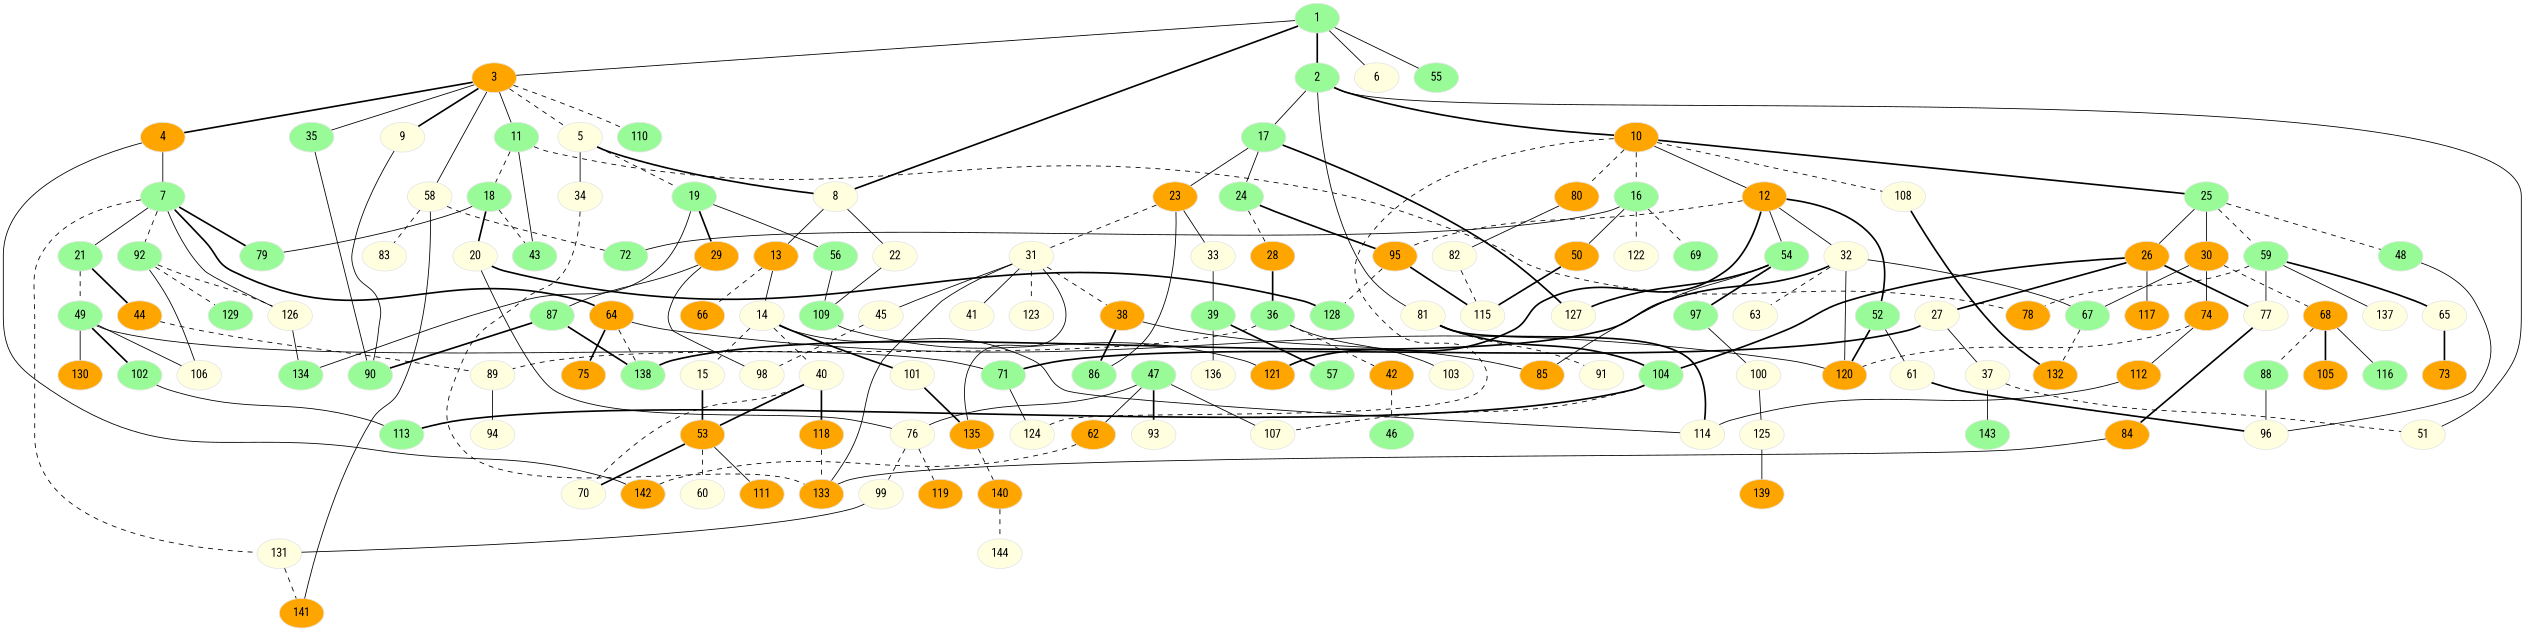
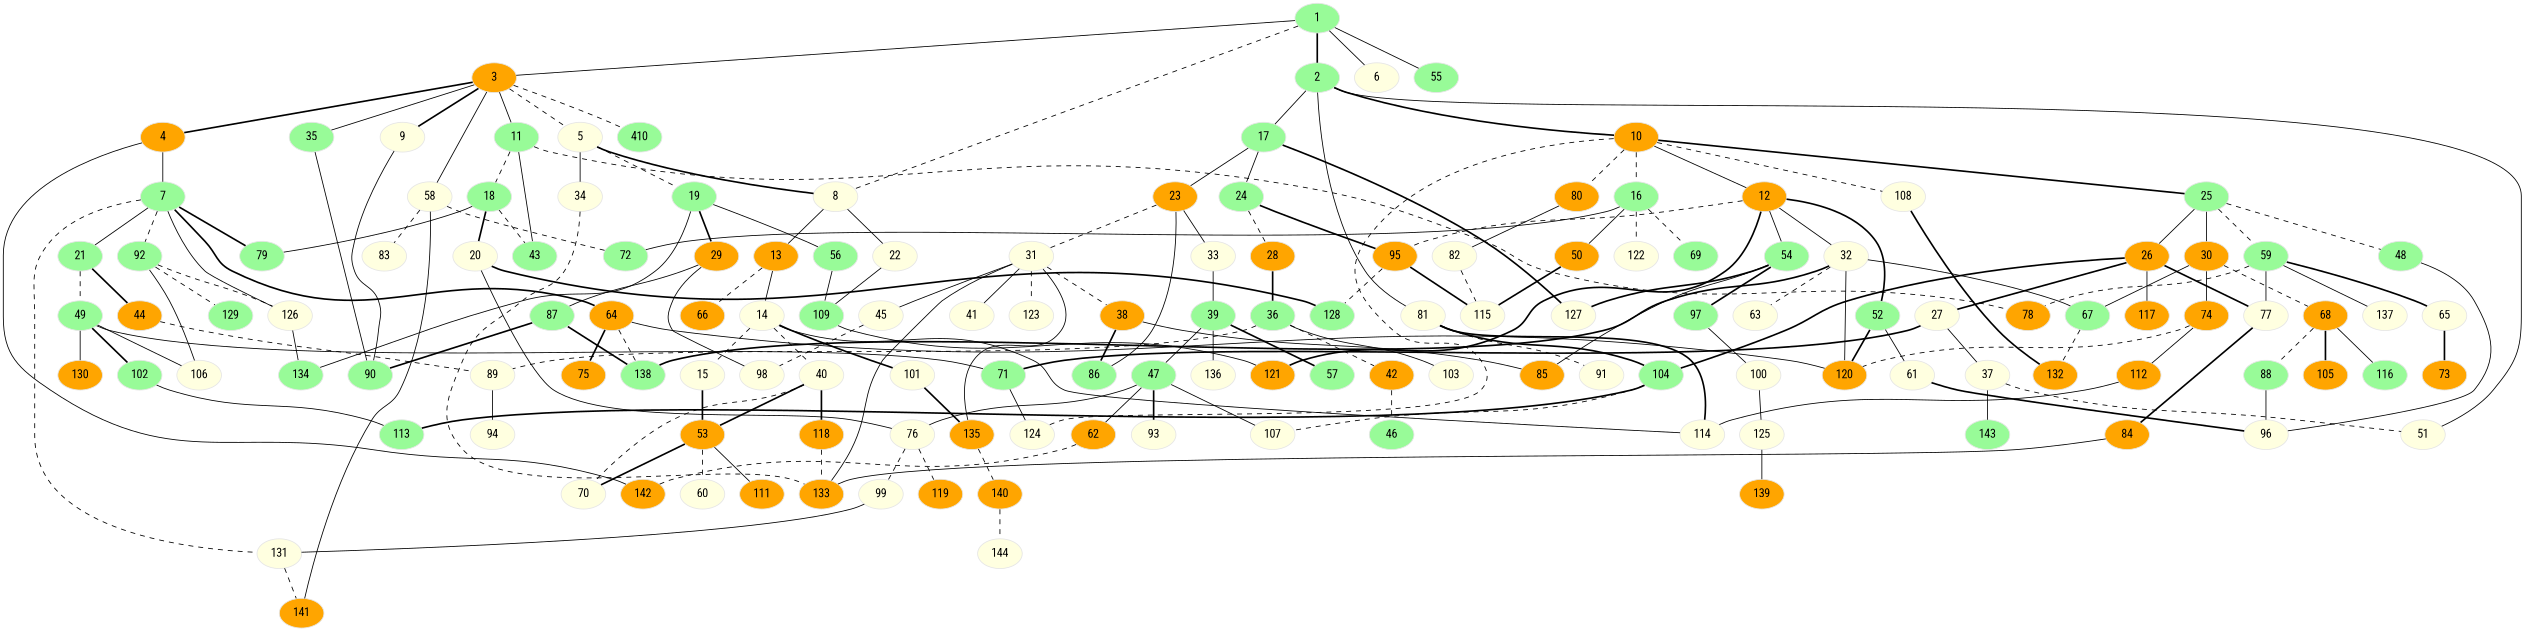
(1076, 107) -> (1076, 107)
(640, 137) -> (640, 137)
none -> (1183, 345)
